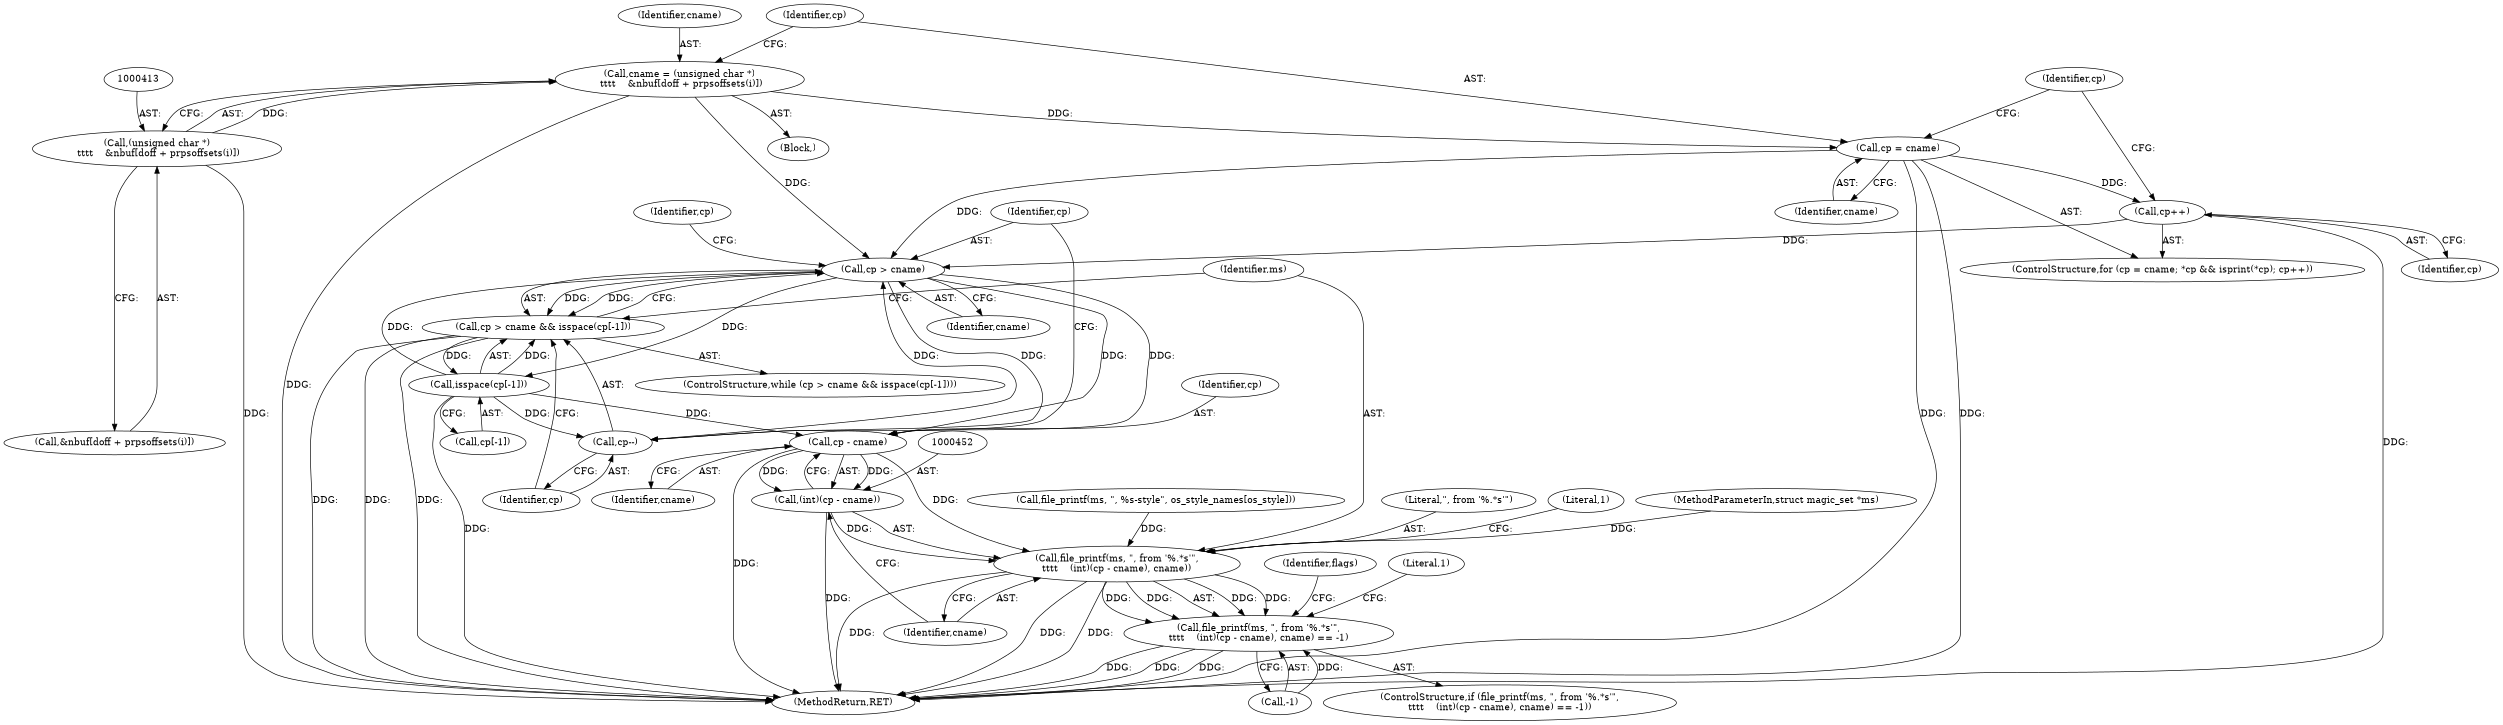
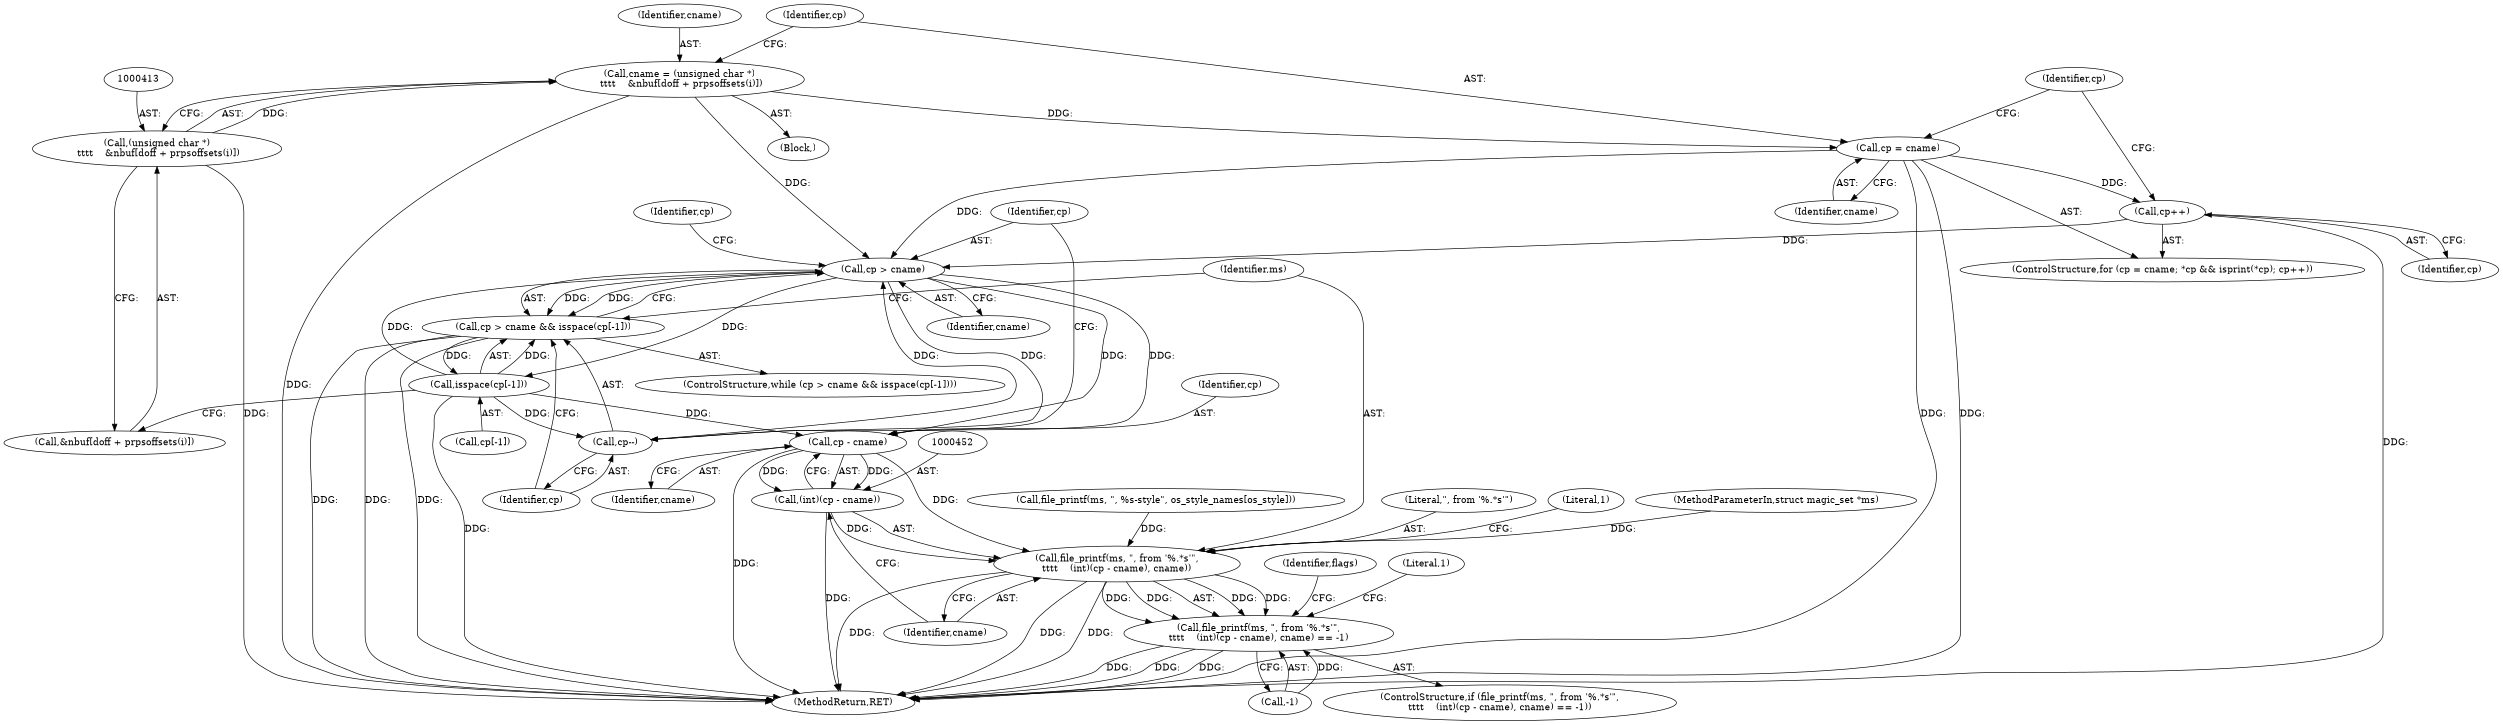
(440, 413) -> (278, 401)
